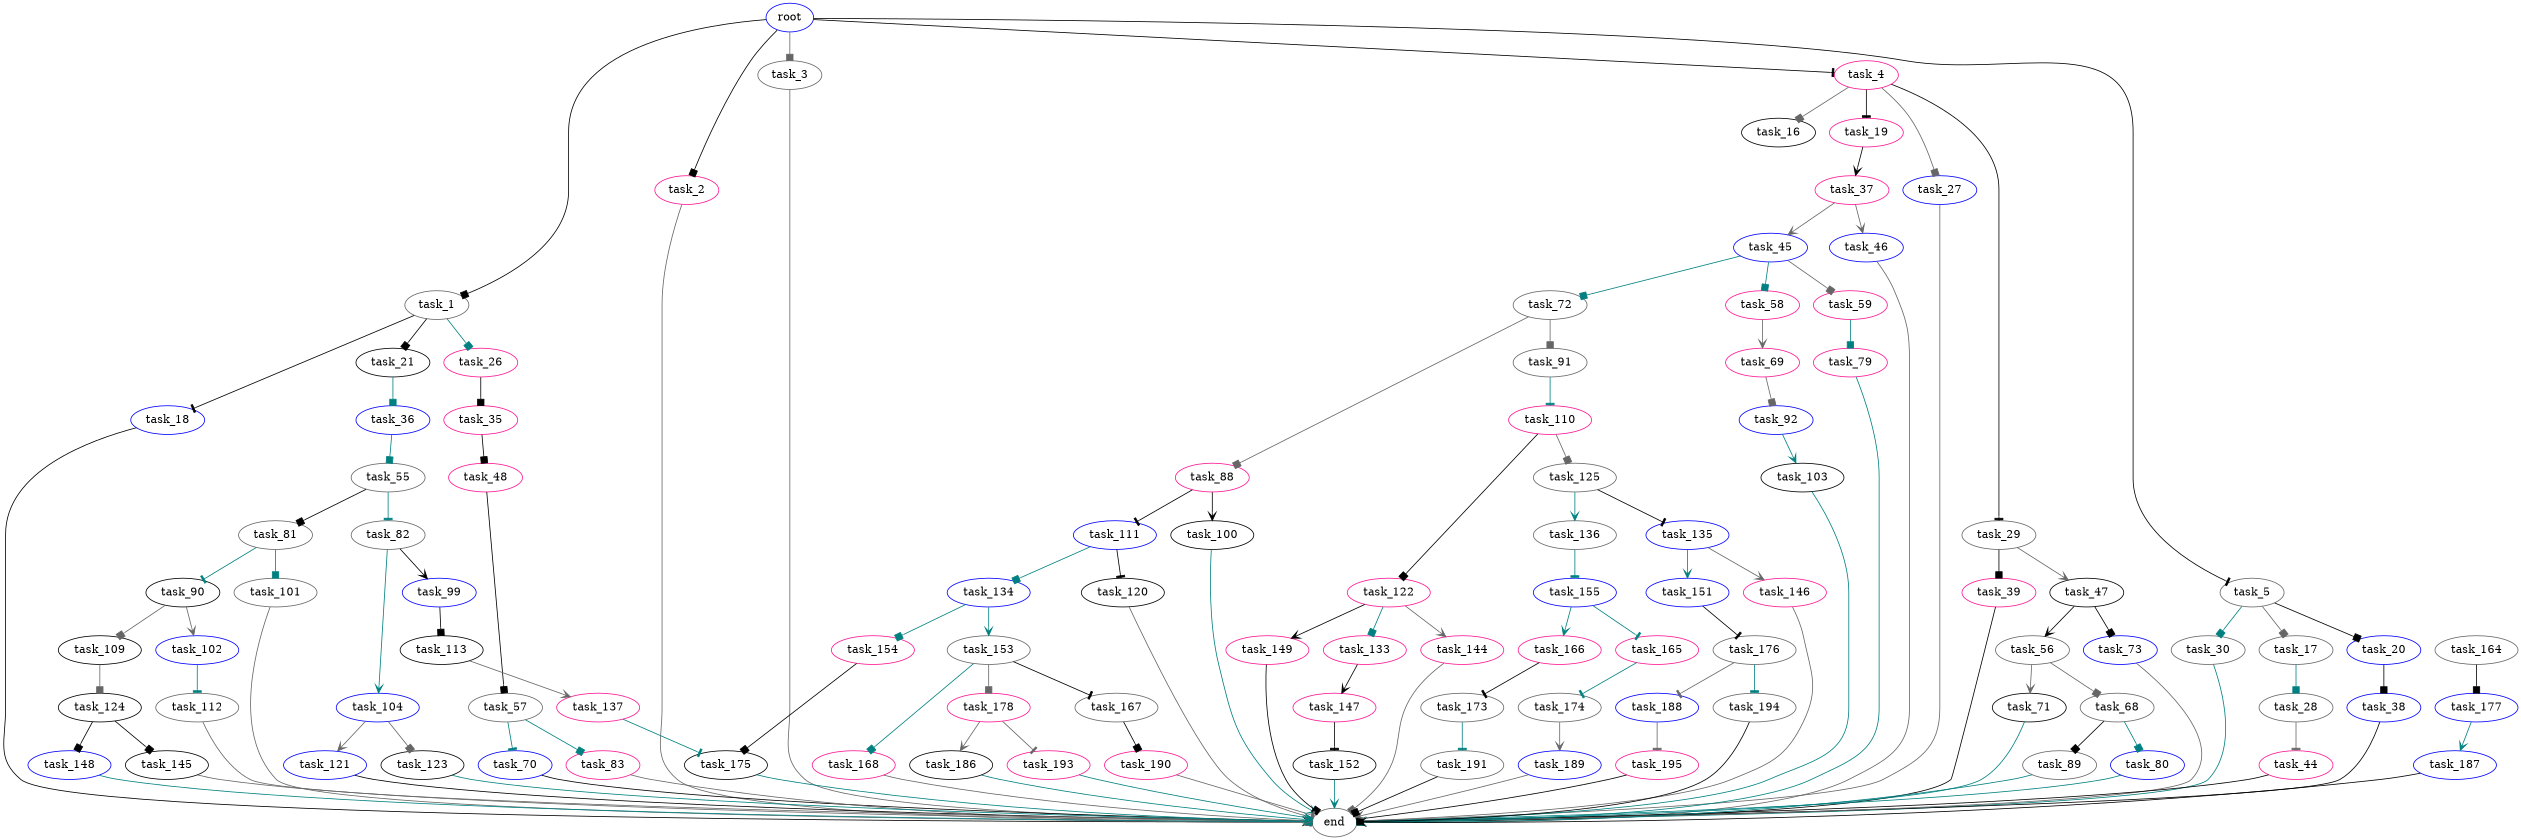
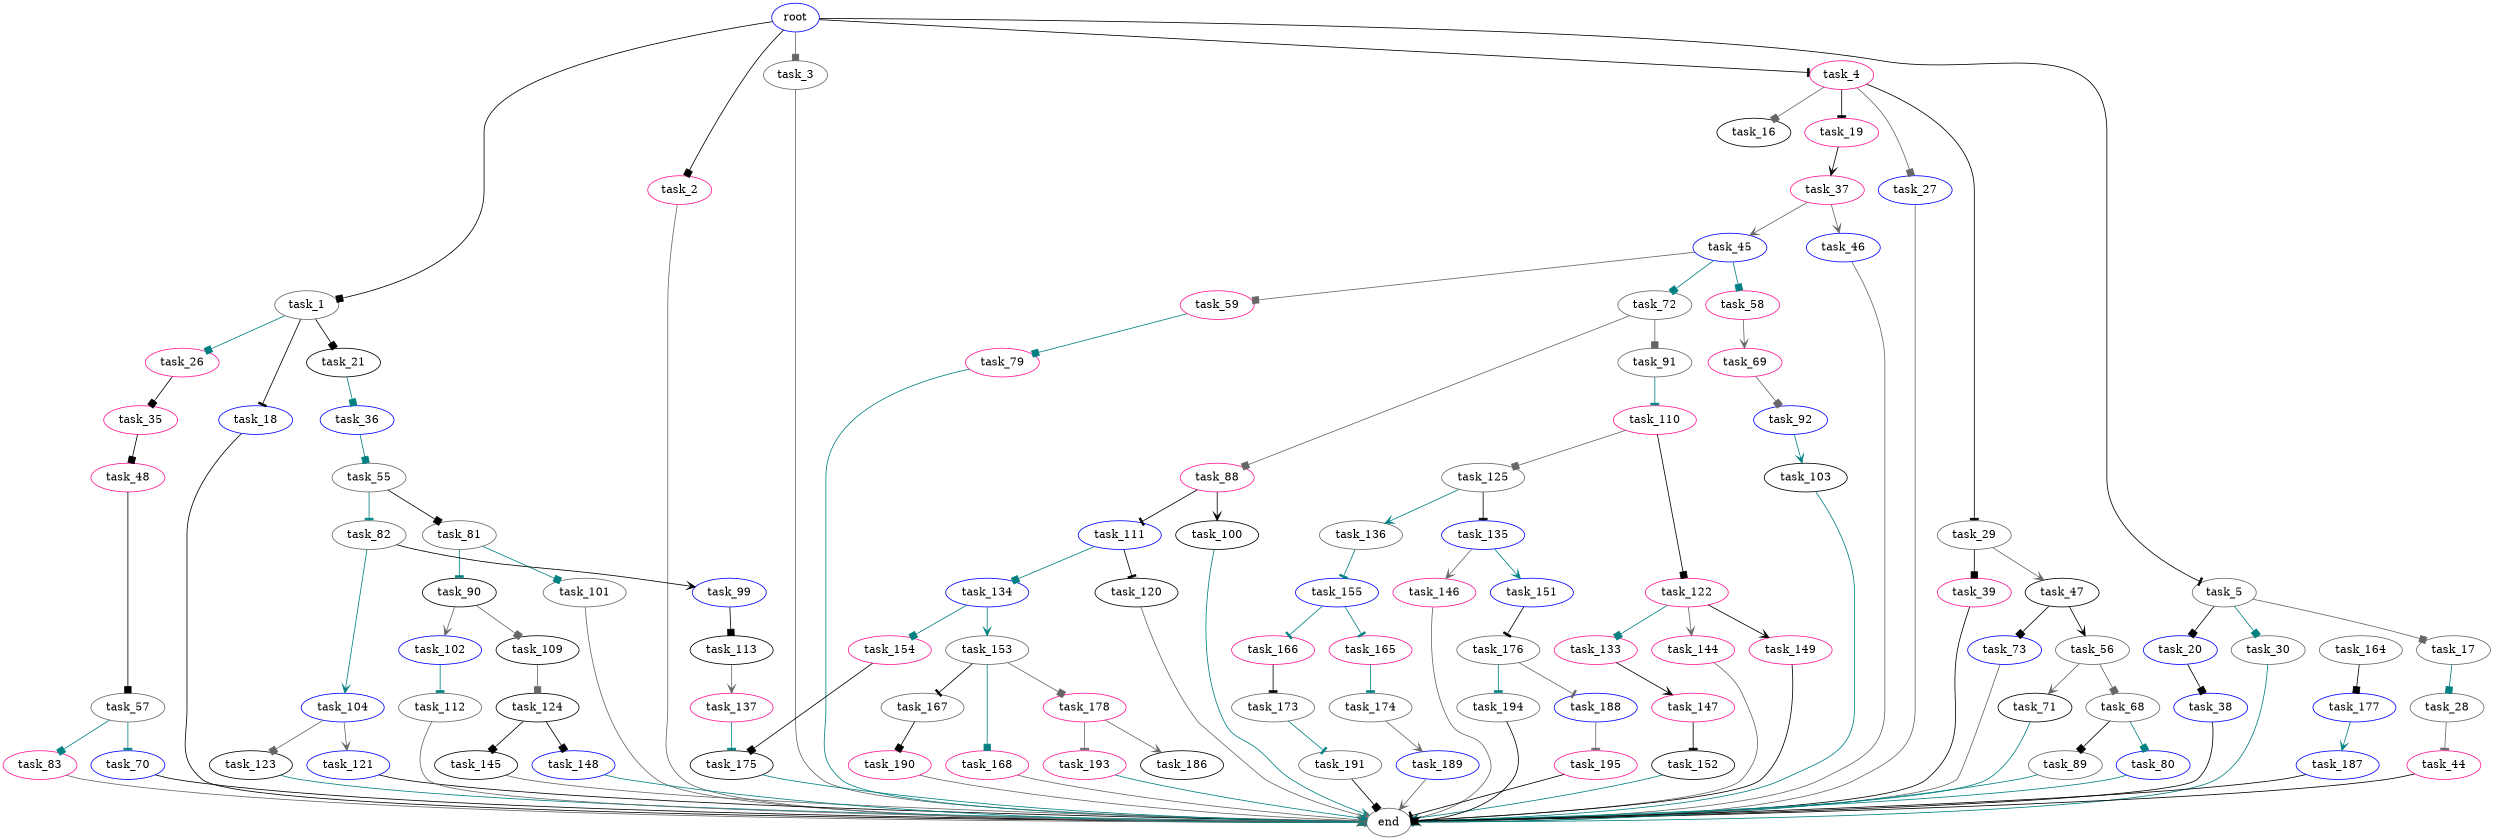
(1568, 617) -> (1307, 620)
(1142, 802) -> none
